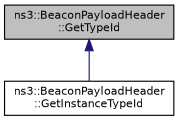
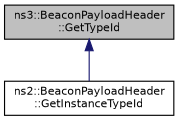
(89, 98) -> (89, 98)
